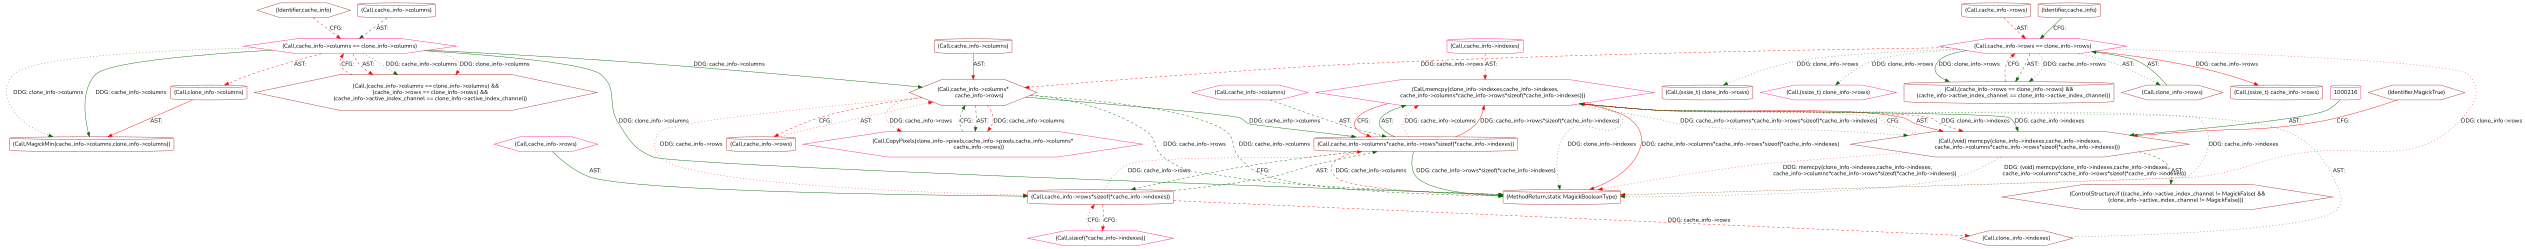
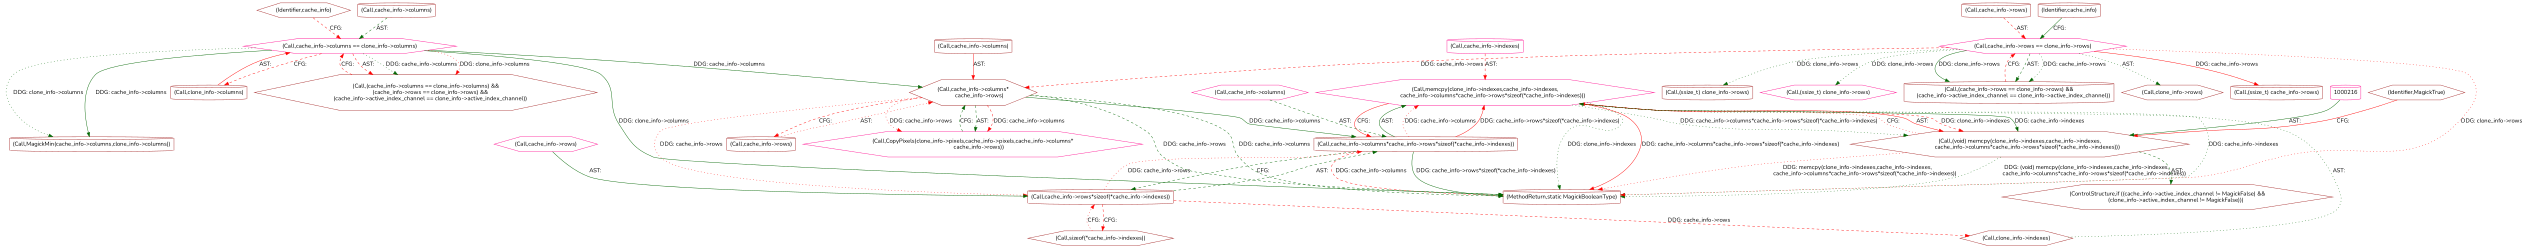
(2135, 60) -> none
(301, 64) -> (301, 64)
(152, 118) -> (250, 65)
(1101, 238) -> (1101, 238)
